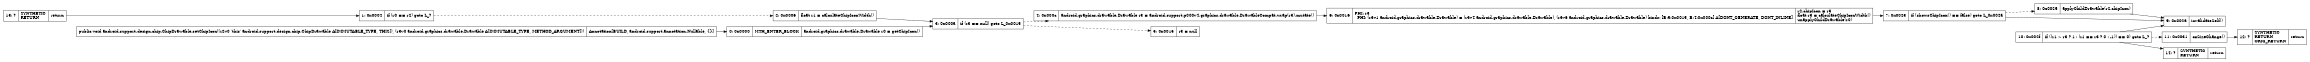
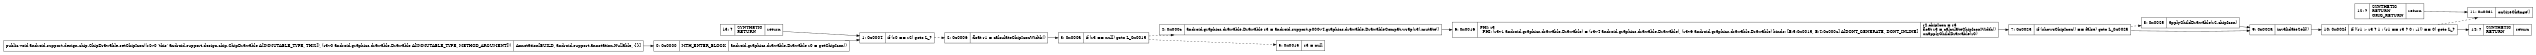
(926, 26) -> (851, 40)
(2141, 29) -> (2315, 30)
(2231, 37) -> (2444, 12)
